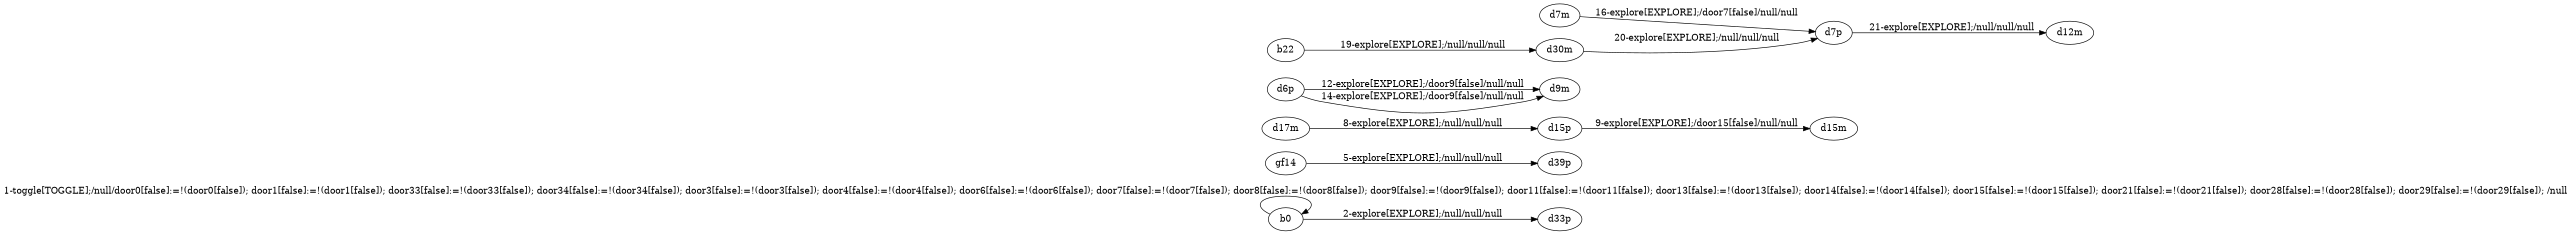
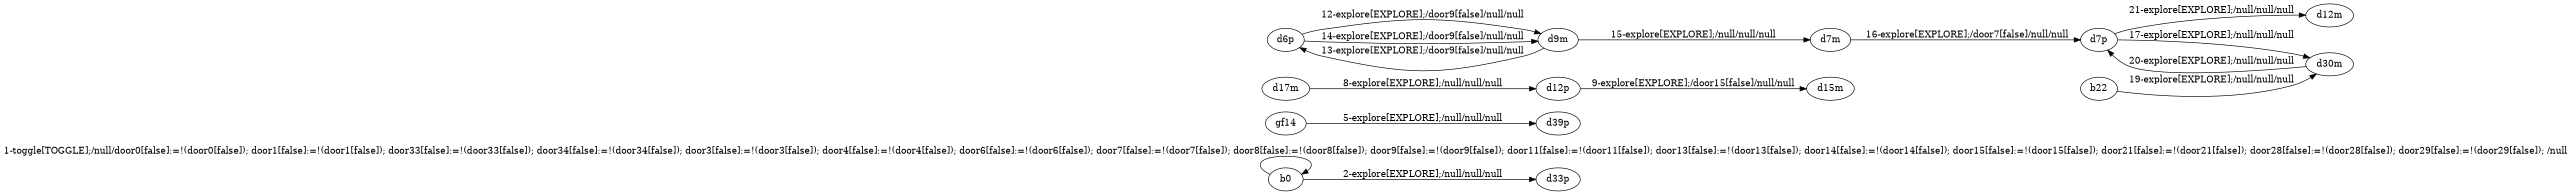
none -> (1691, 40)
none -> (2211, 44)
none -> (1425, 71)
(1560, 129) -> (1558, 89)
